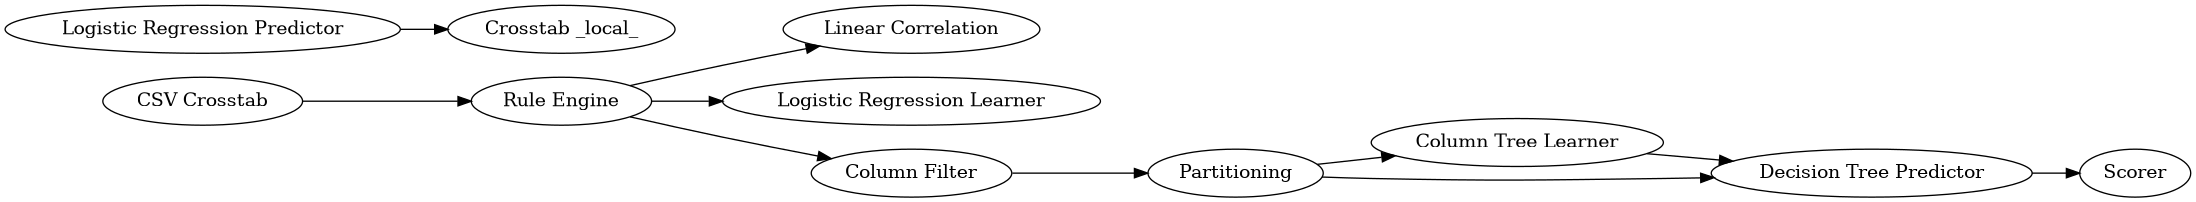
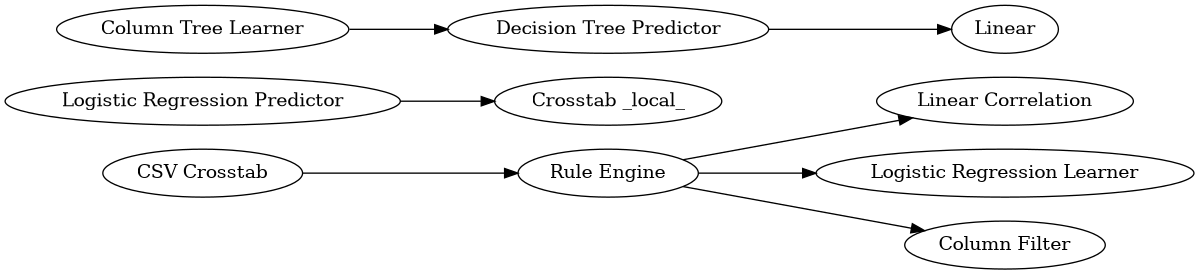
(1236, 173) -> none
(2135, 173) -> (1005, 29)
